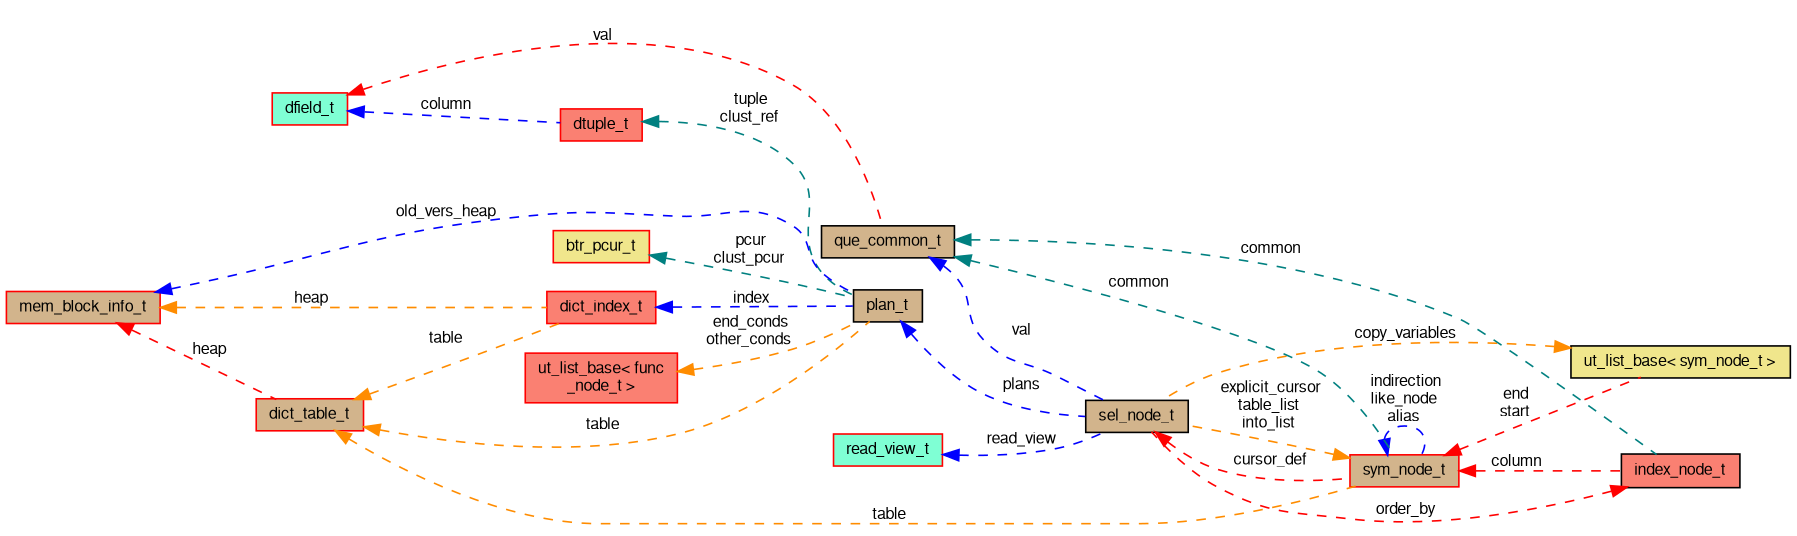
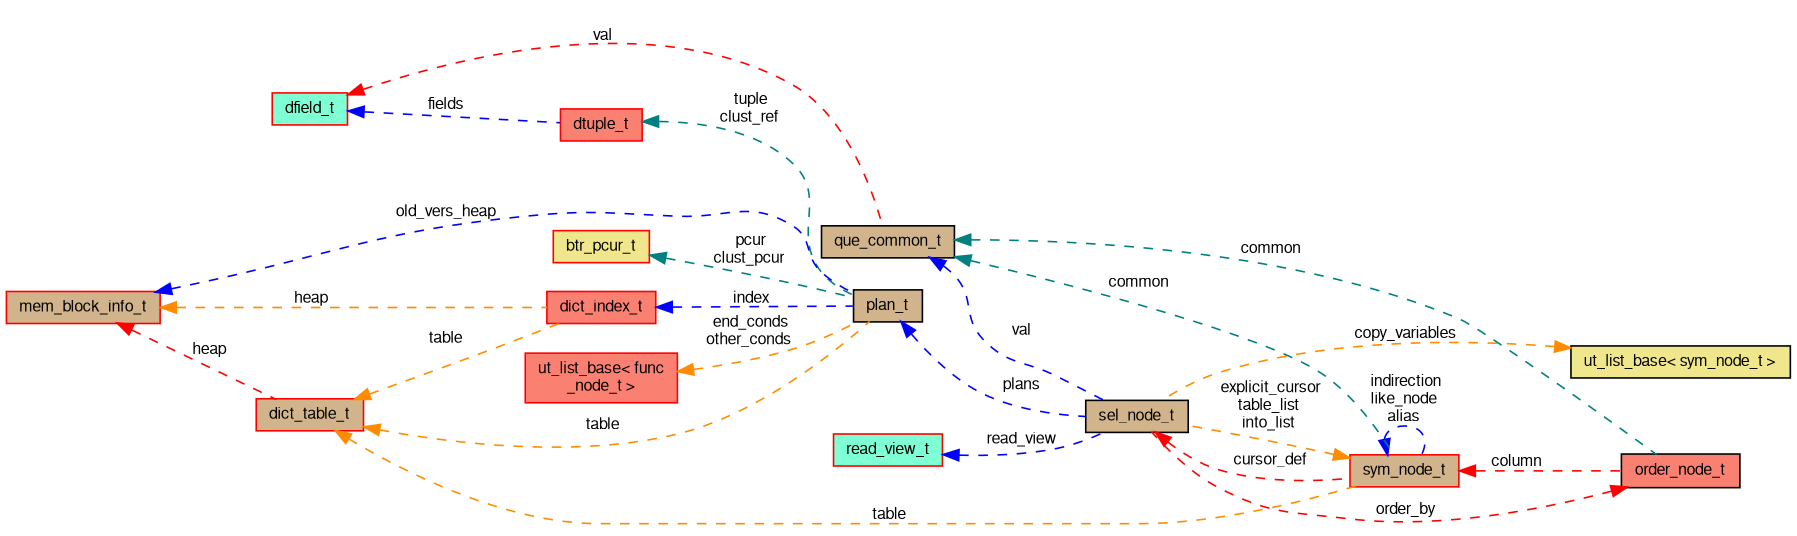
(444, 105) -> (444, 105)
(1550, 413) -> none
(1681, 471) -> (1681, 471)
